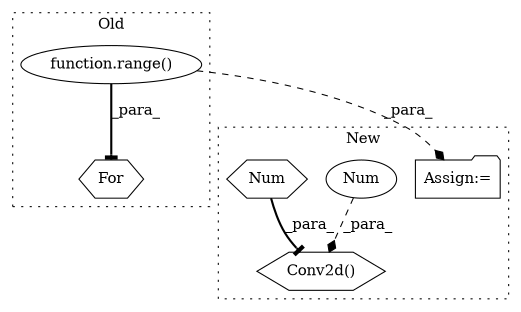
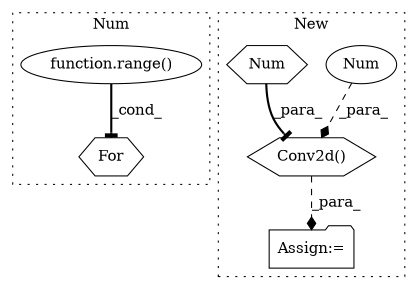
(111, 25) -> (111, 25)
(322, 94) -> (312, 197)
(136, 111) -> (137, 111)
